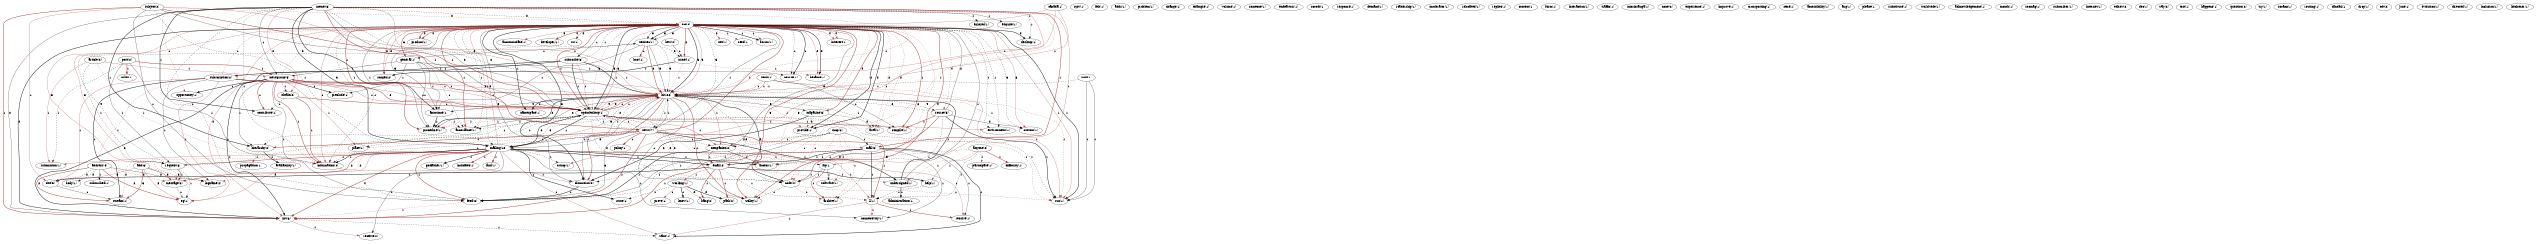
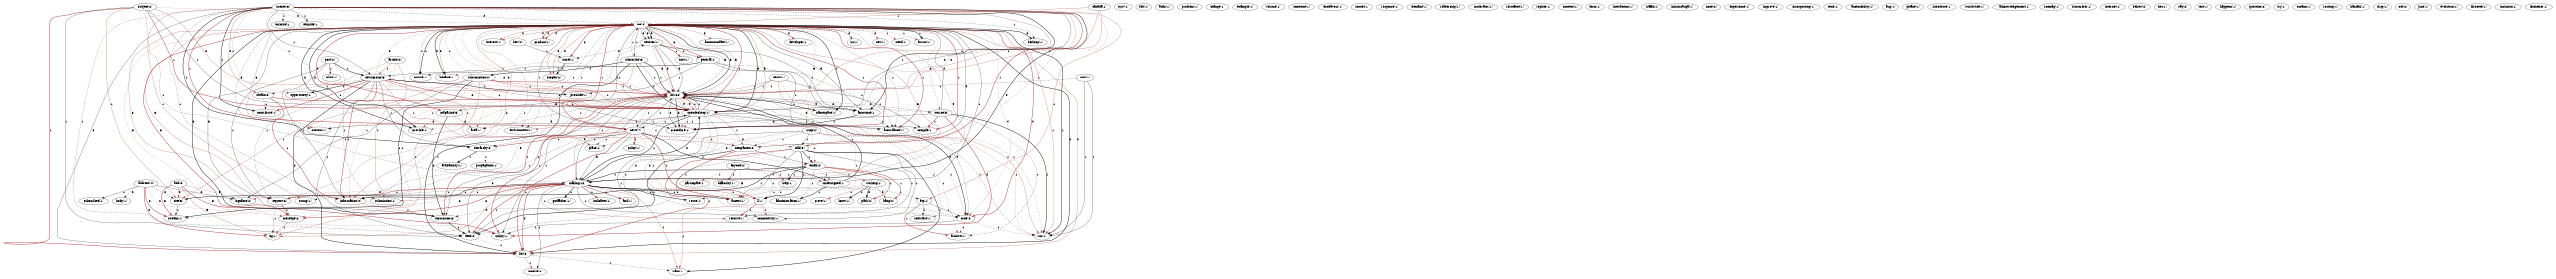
(2006, 7) -> none
(203, 65) -> (347, 71)
(609, 156) -> (697, 170)
(772, 192) -> (733, 223)
